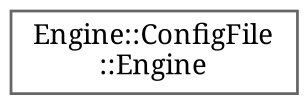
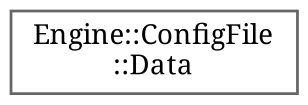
(154, 52) -> (154, 52)
